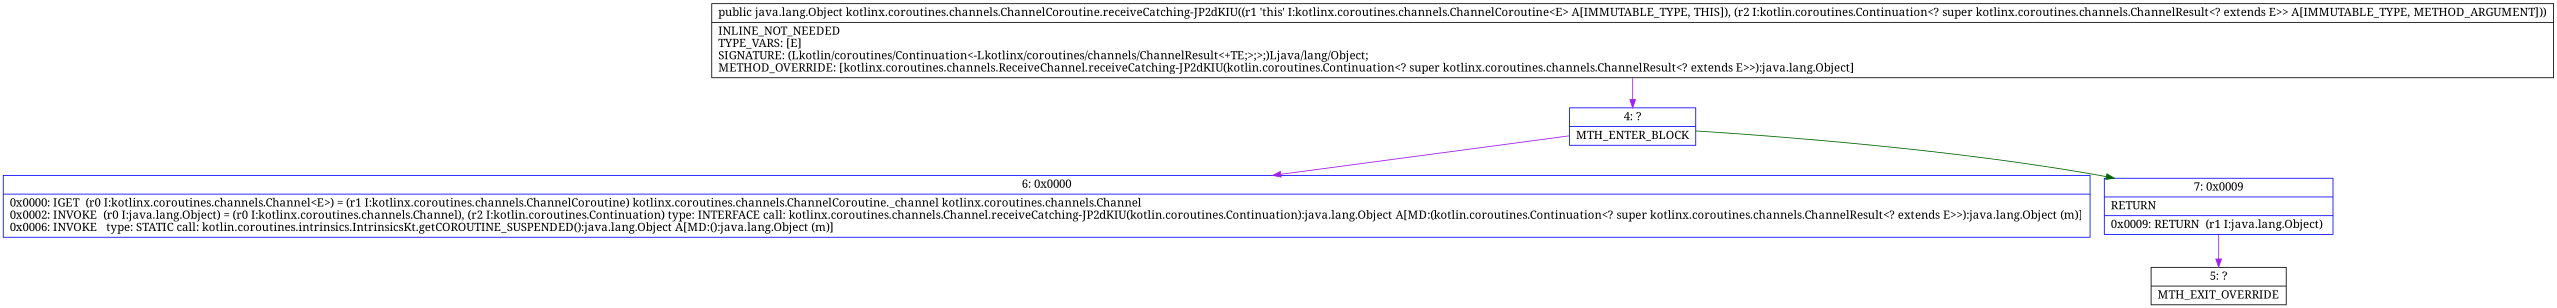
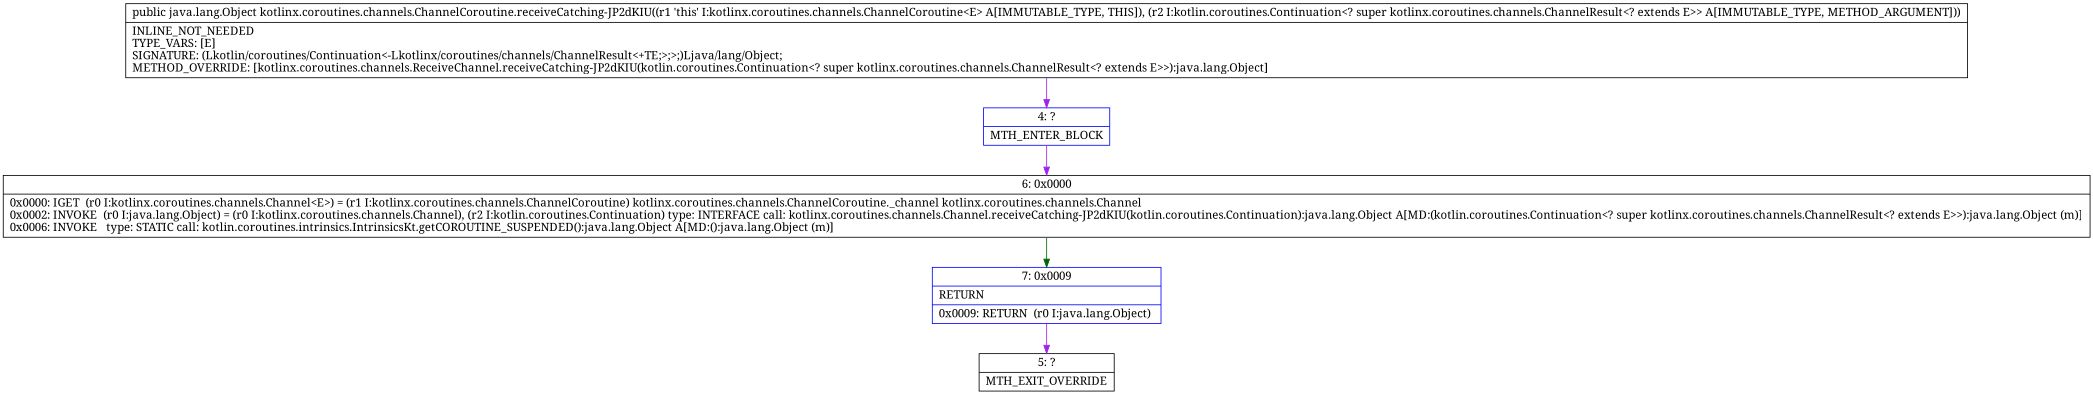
(1902, 148) -> (1047, 248)
(1047, 206) -> (1047, 206)
(2219, 225) -> (1047, 314)
